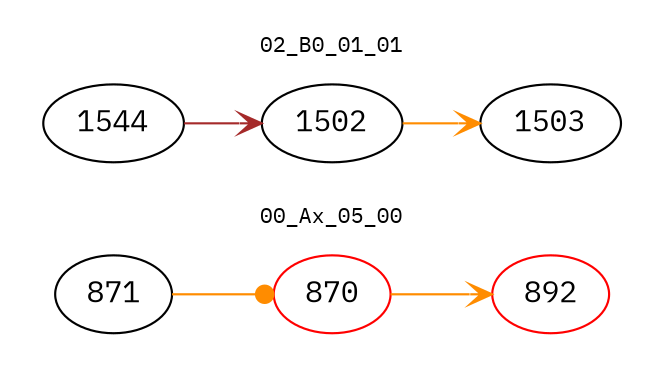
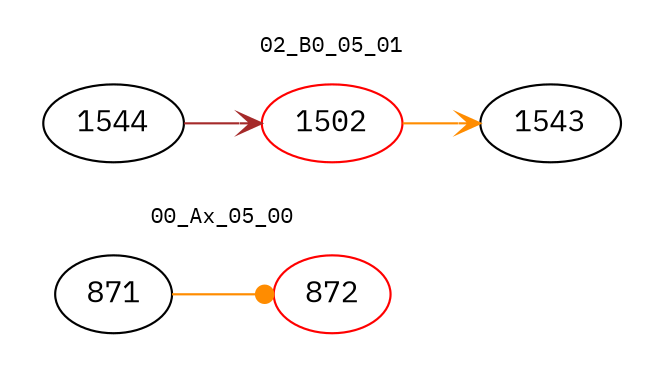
(332, 47) -> (332, 47)
(332, 123) -> (332, 123)
(551, 123) -> (551, 123)
(332, 294) -> (332, 294)
(551, 294) -> none
